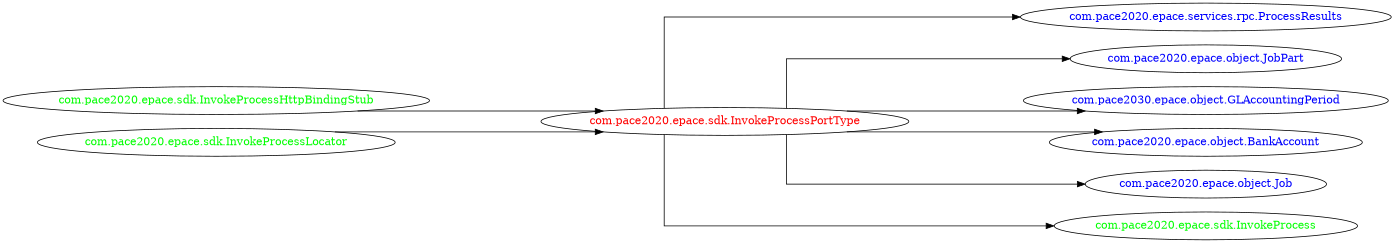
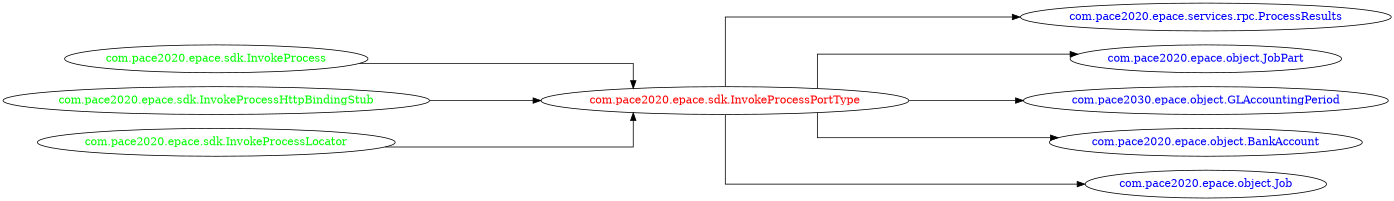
(810, 226) -> (505, 63)
